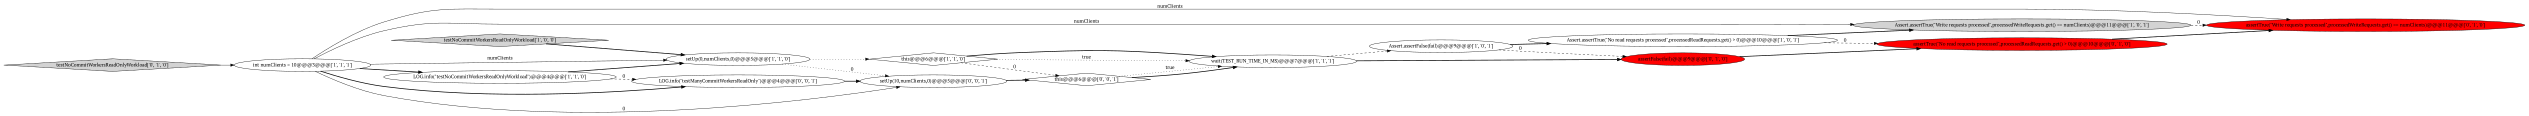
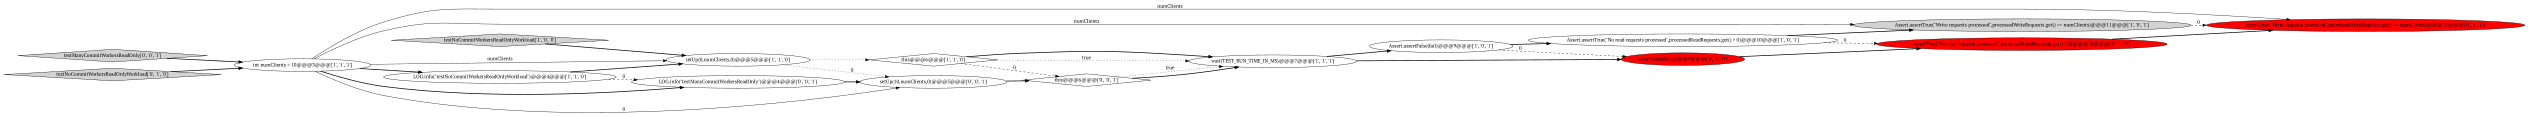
(1357, 54) -> (1357, 54)
none -> (113, 56)
(226, 65) -> (205, 70)
